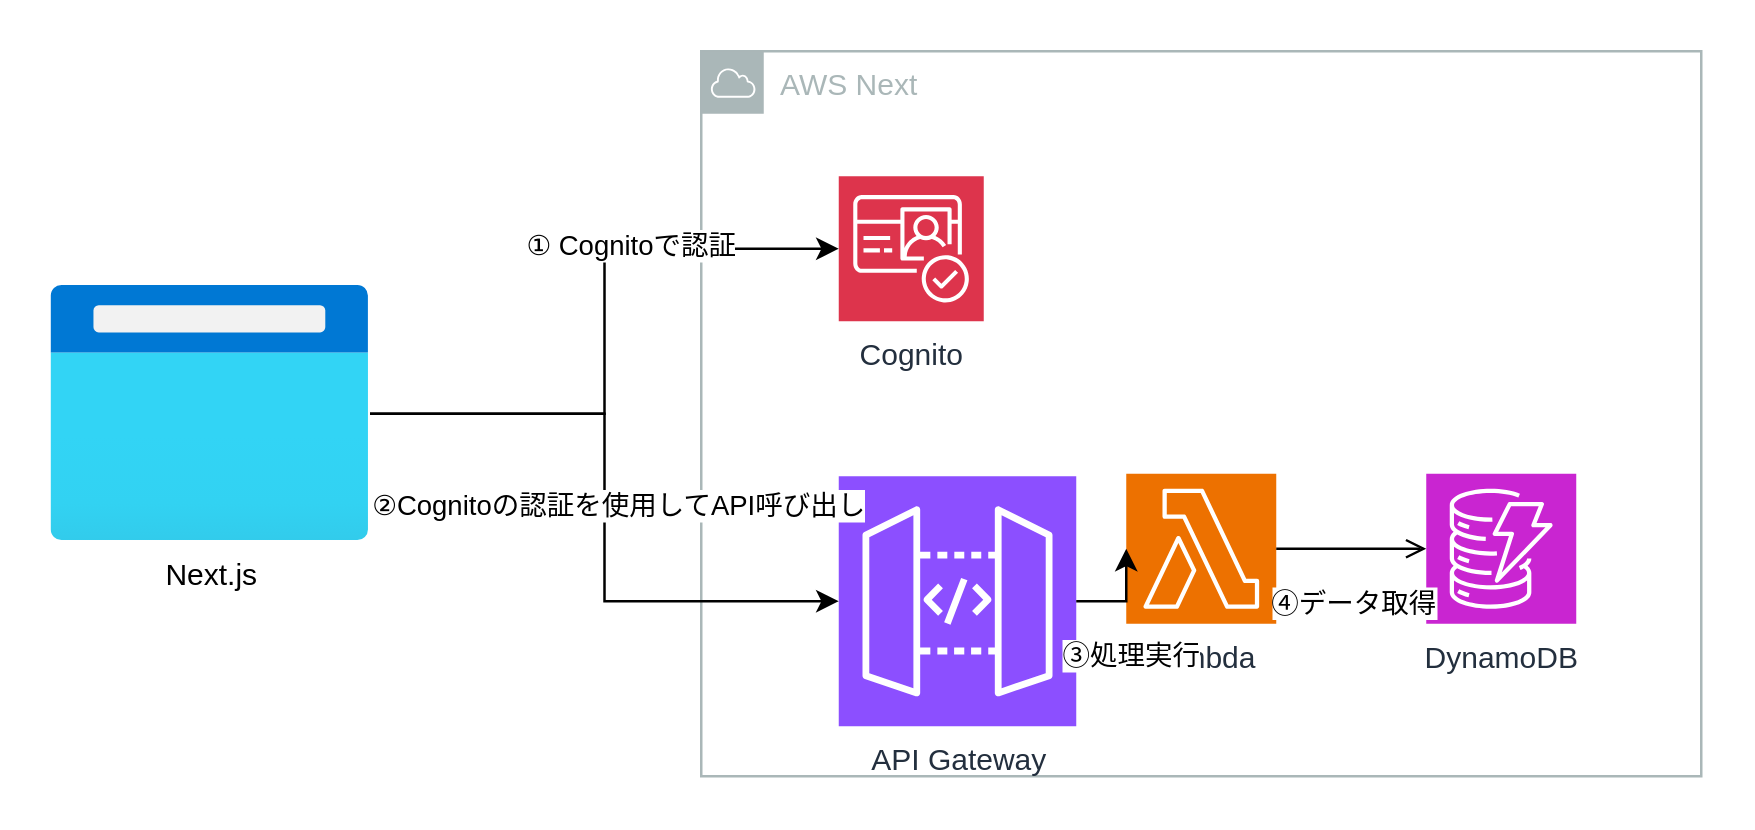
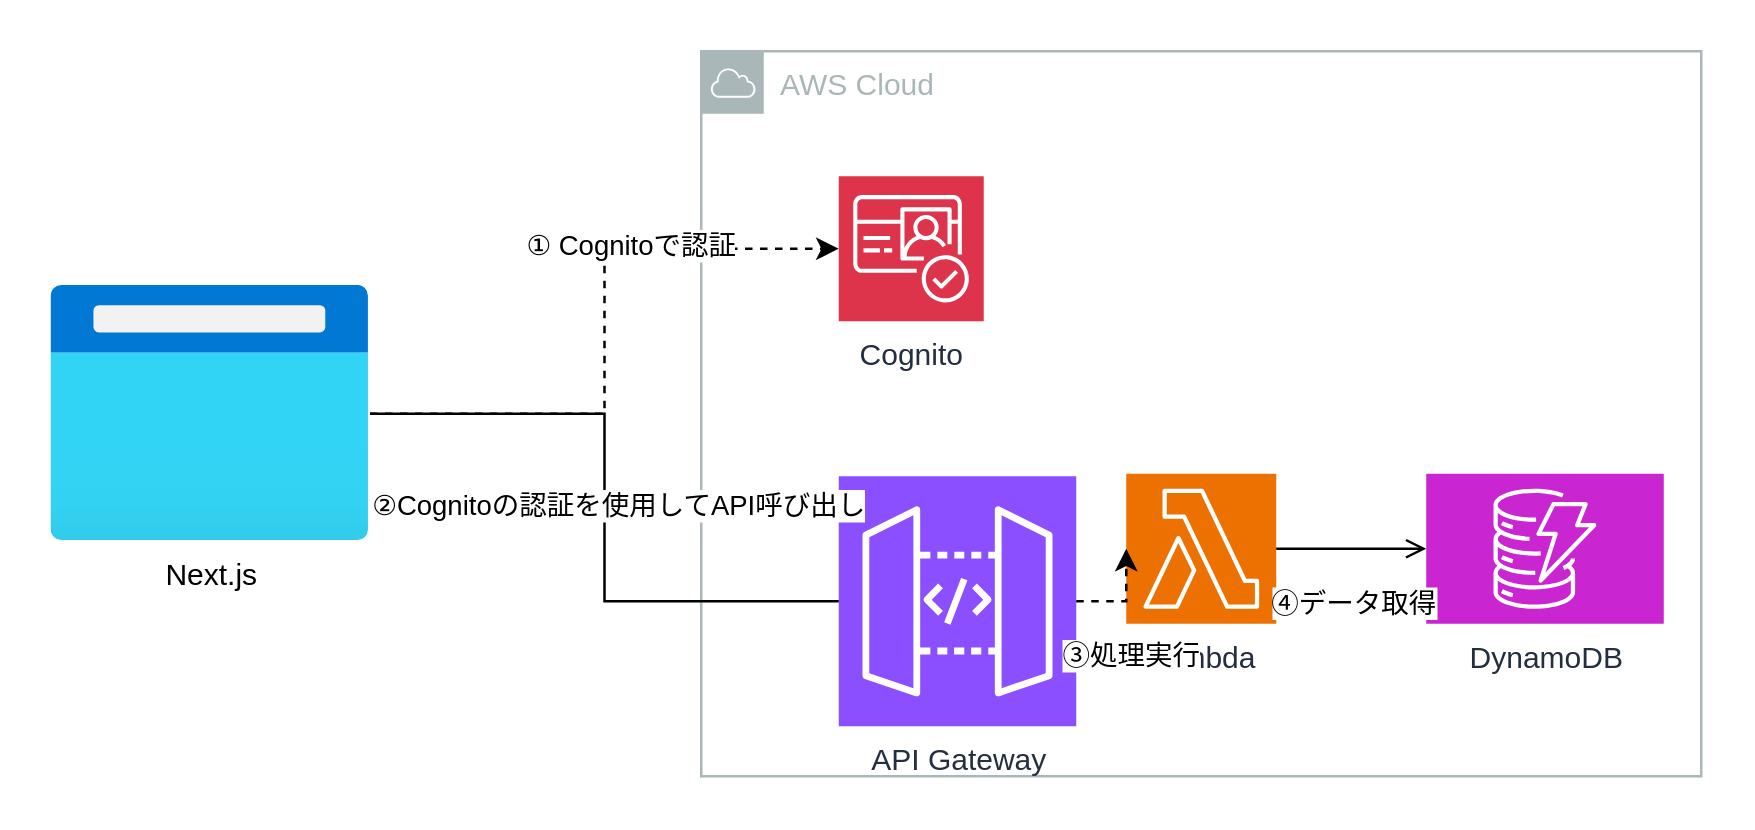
(845, 87) -> (849, 87)
(605, 335) -> (605, 335)
(1501, 549) -> (1545, 549)
(820, 601) -> (828, 601)
(1122, 601) -> (1122, 601)
